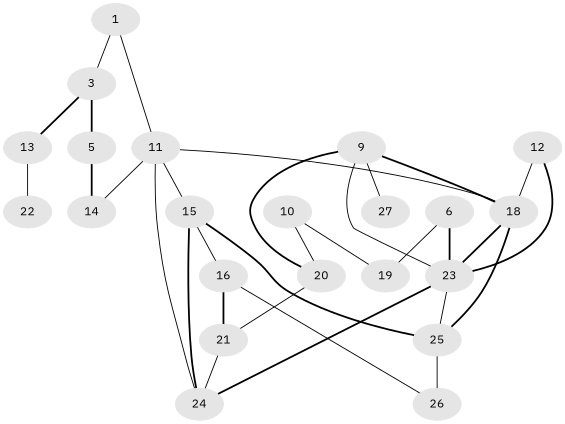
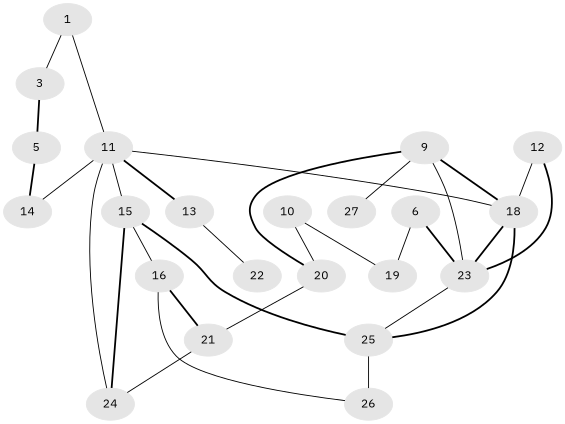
(60, 116) -> (149, 180)
(319, 343) -> none
